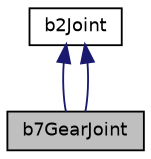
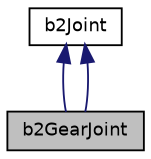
(76, 131) -> (76, 131)
